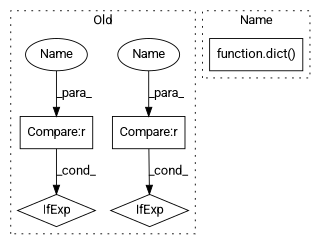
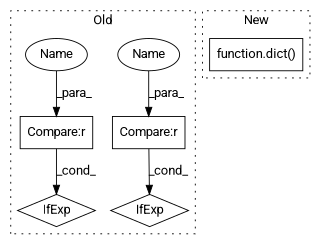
(256, 21) -> (256, 21)
